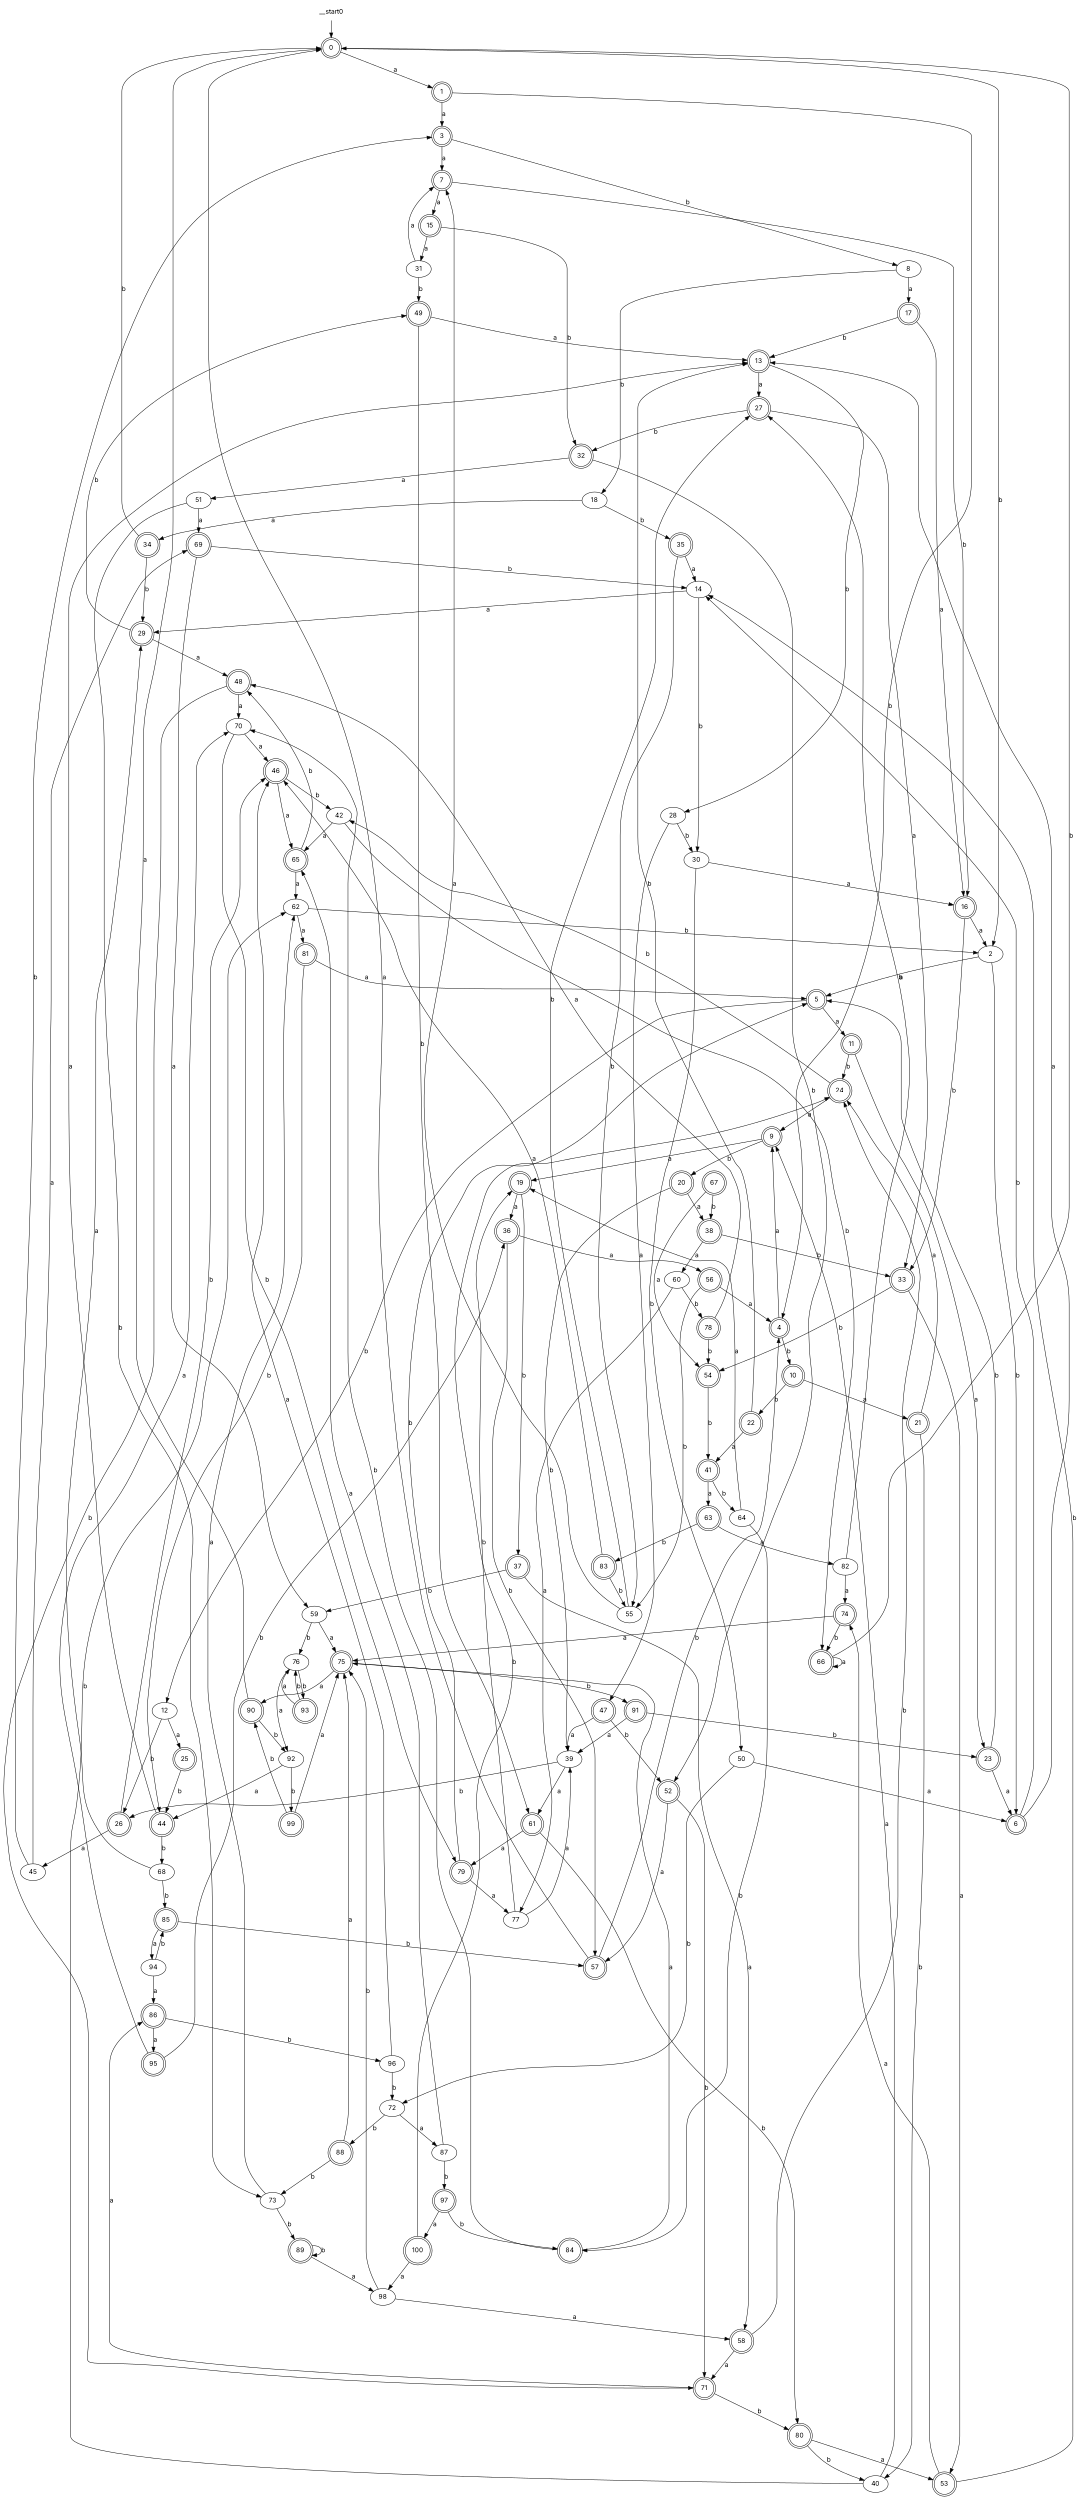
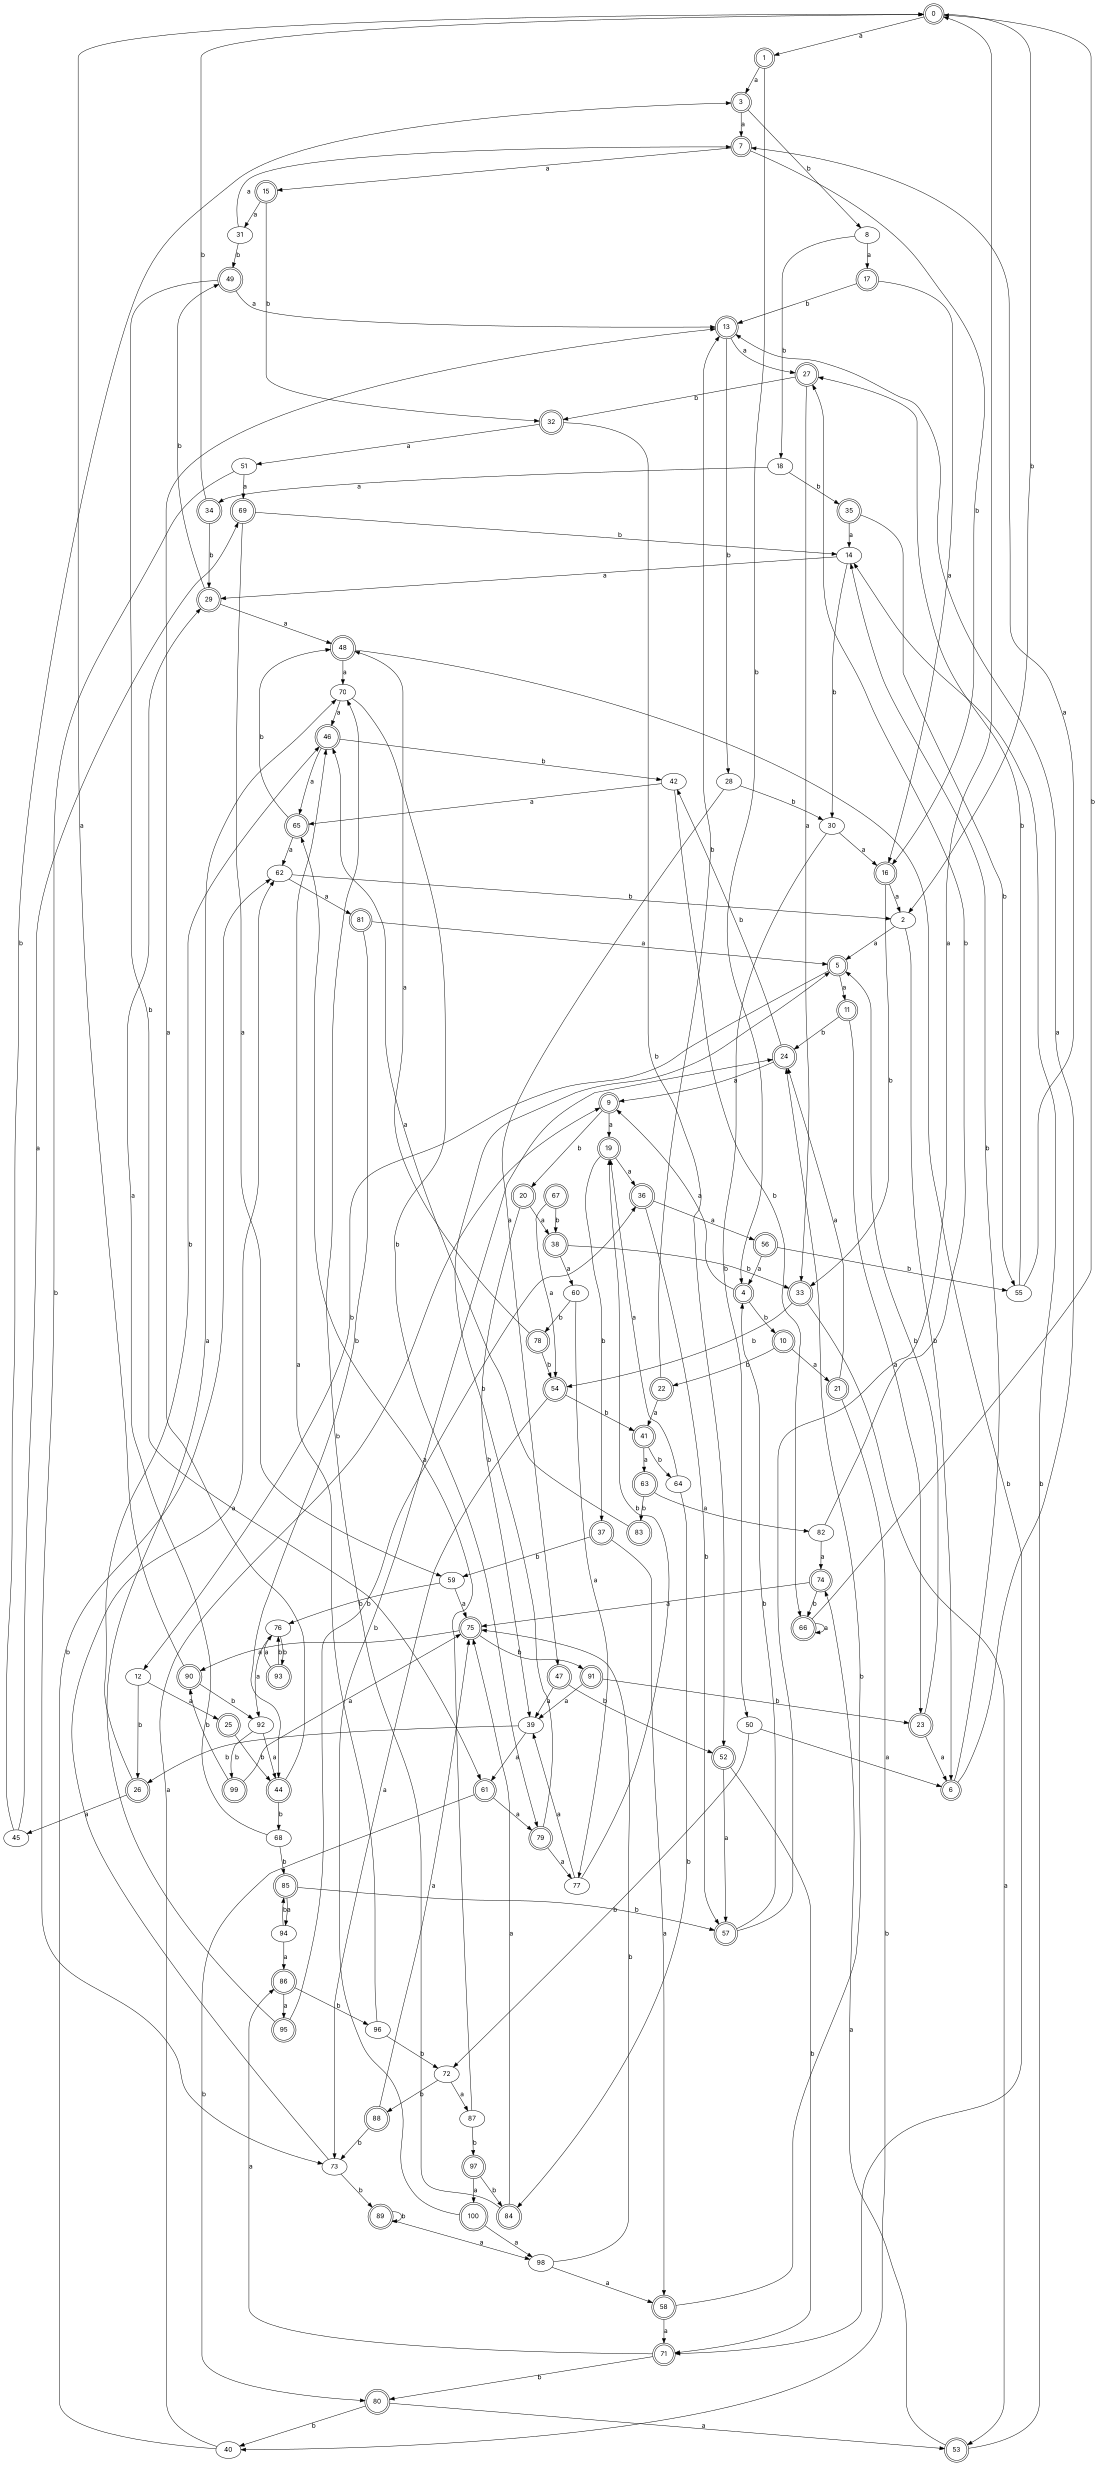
(331, 12) -> none
(616, 1590) -> none
none -> (388, 1759)
